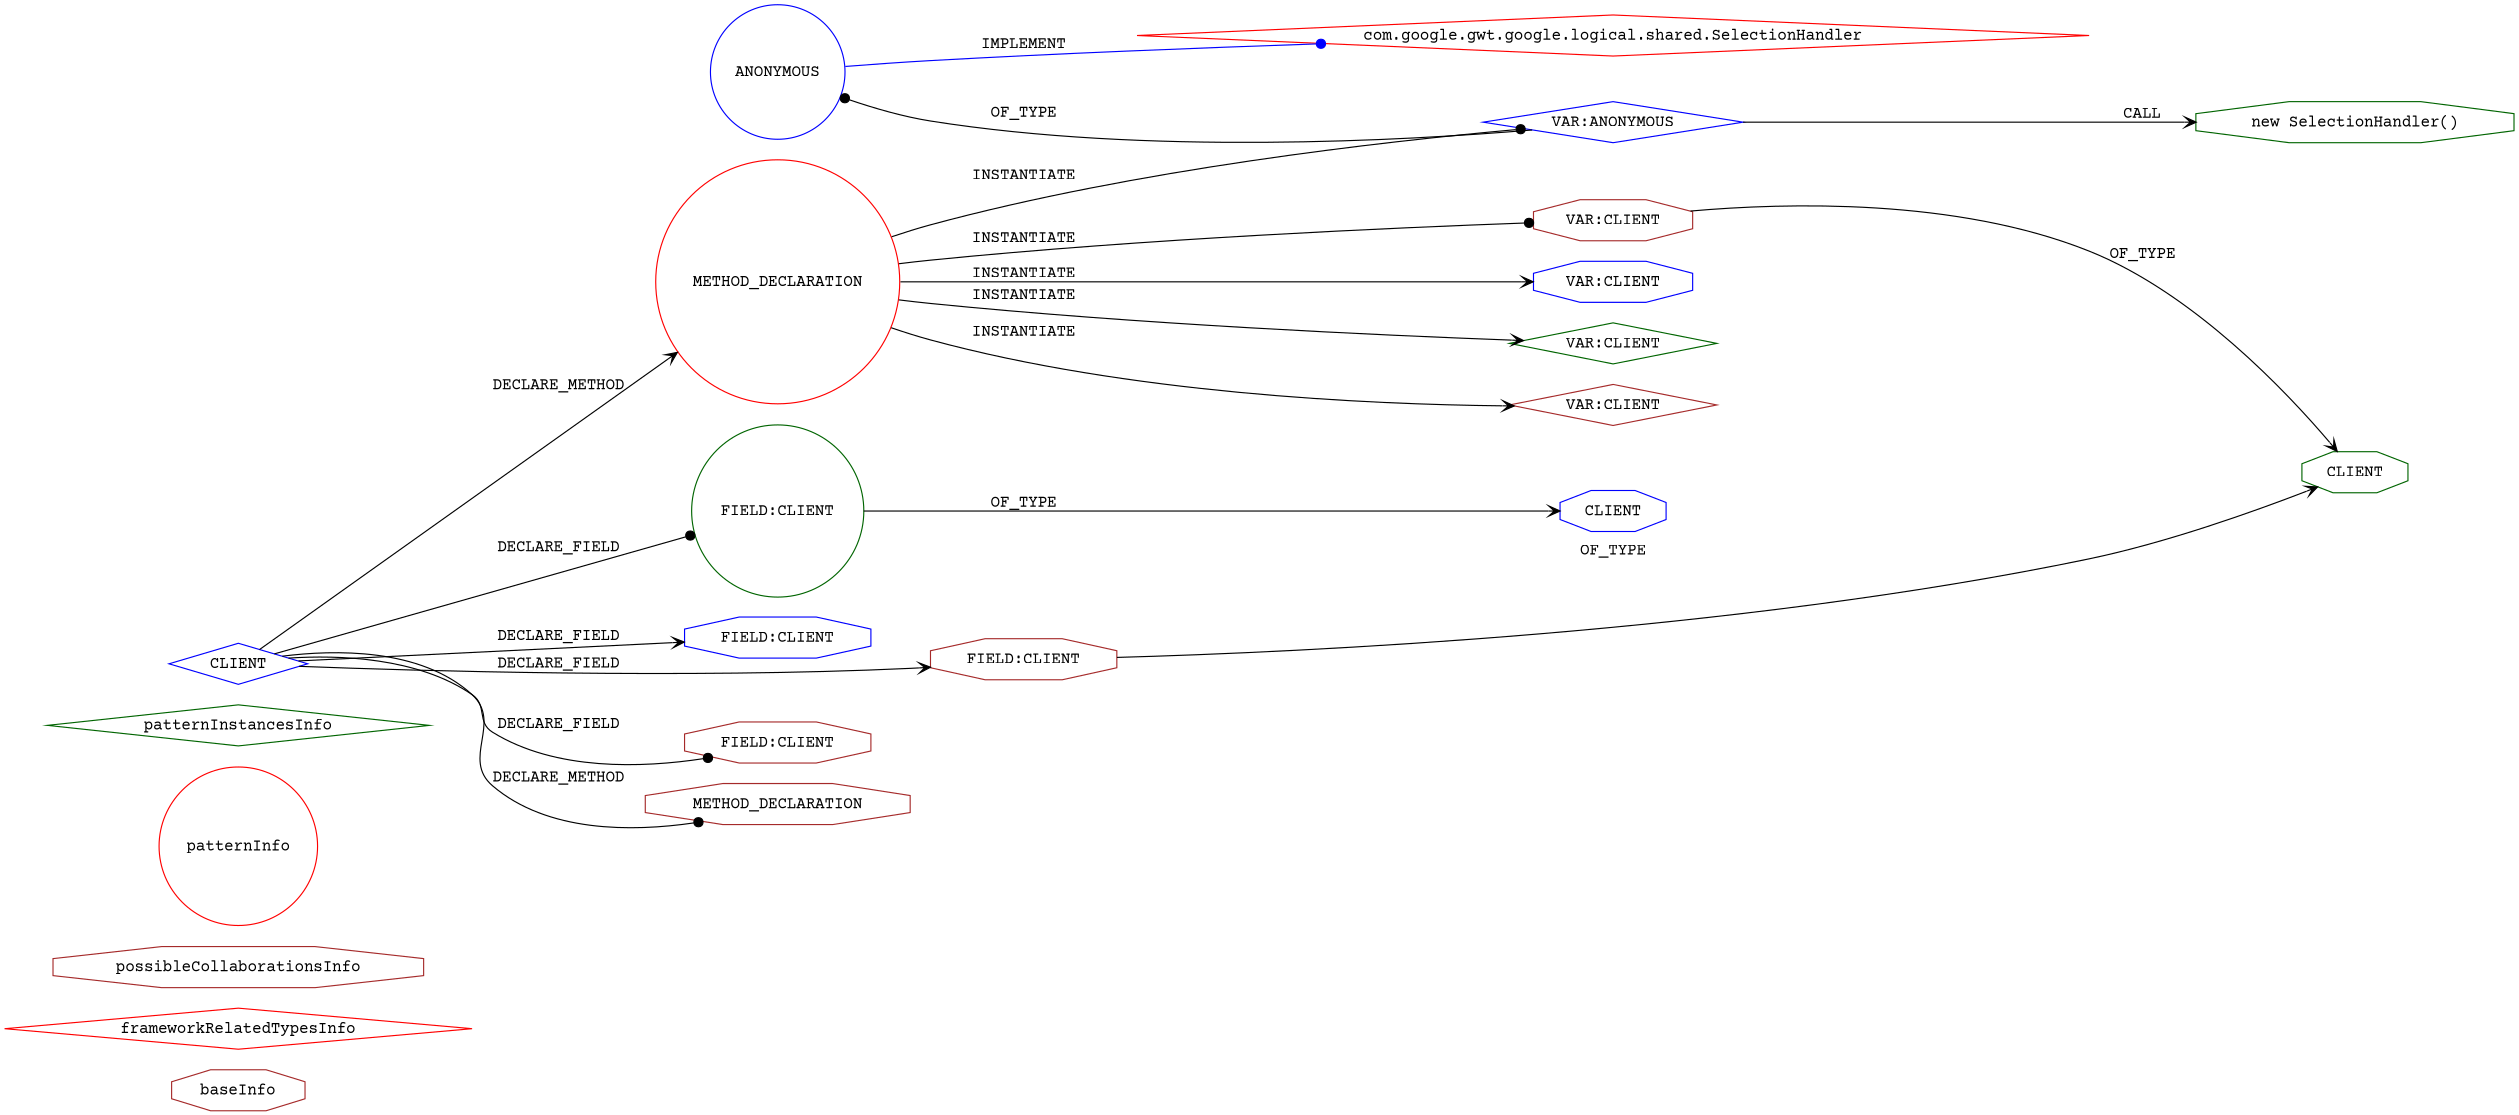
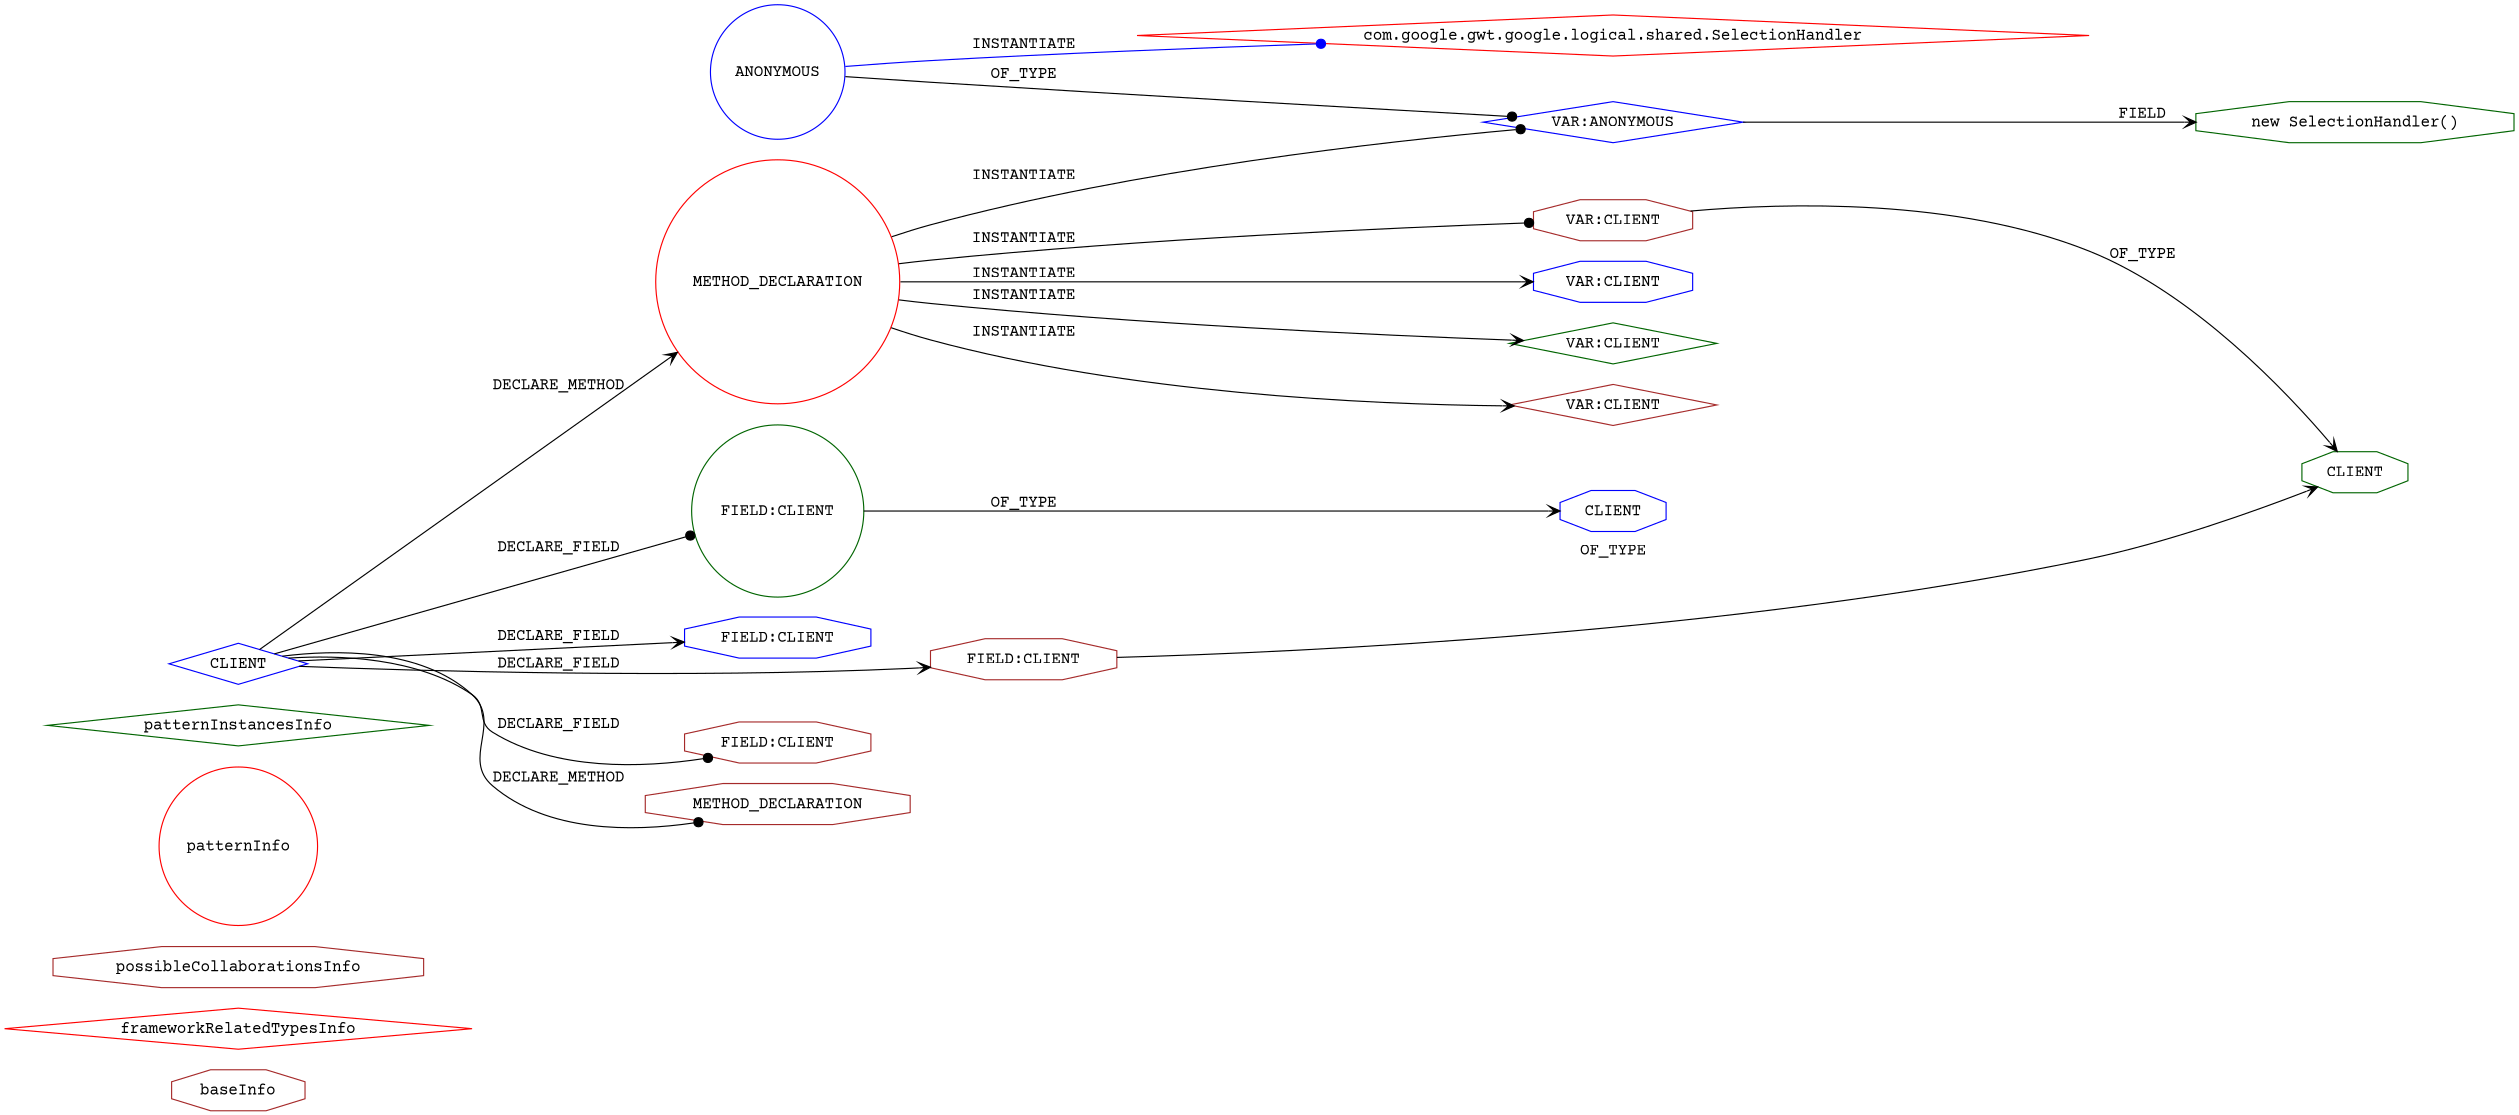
(1024, 44) -> (1024, 44)
(2142, 114) -> (2142, 114)
(1189, 142) -> (1176, 97)
